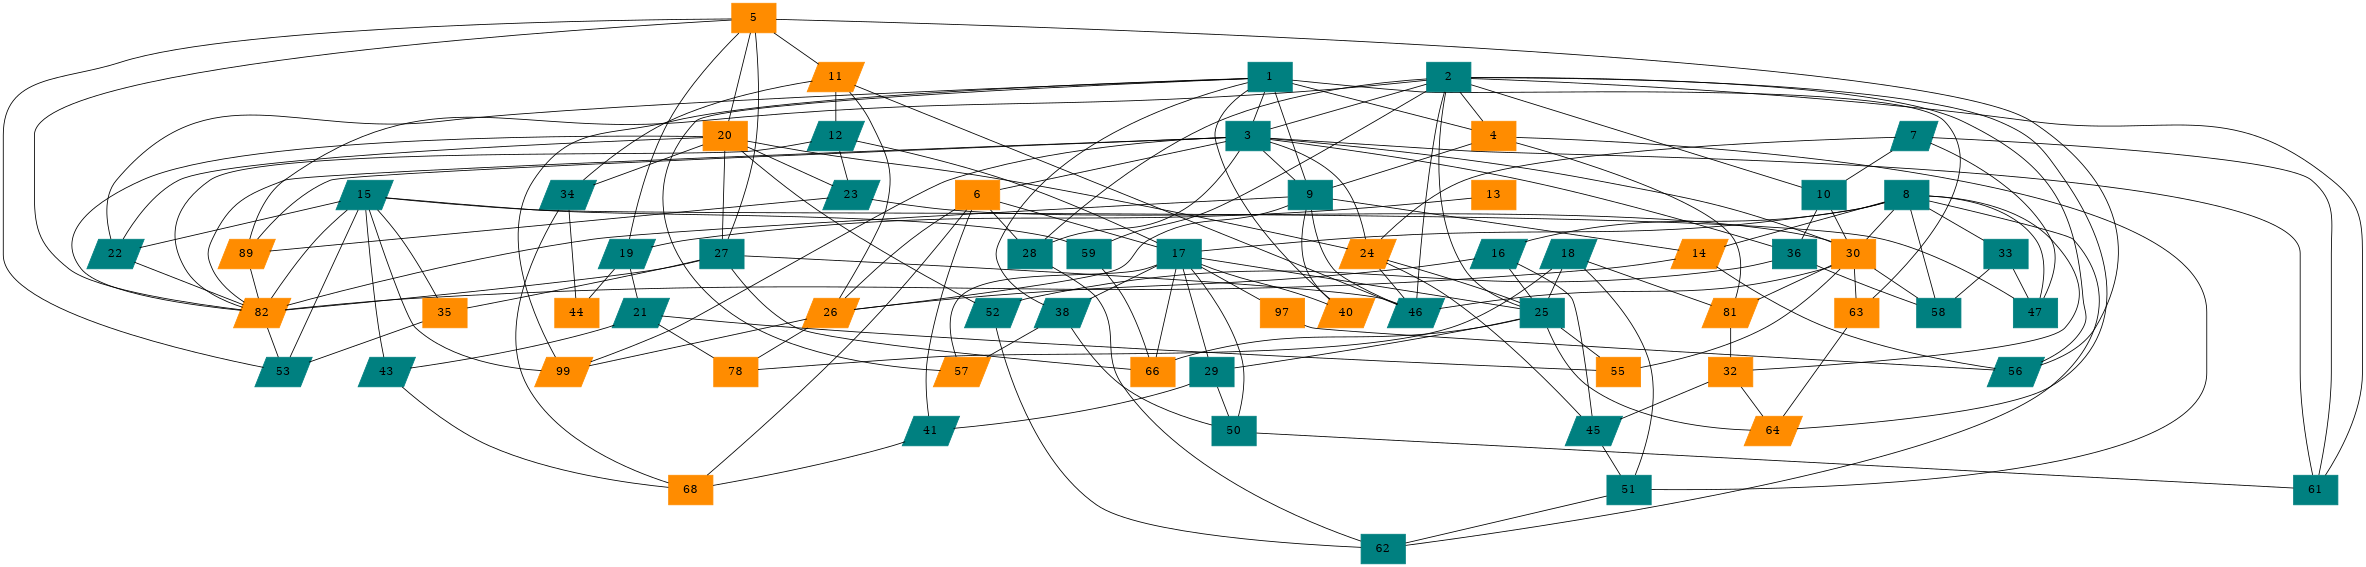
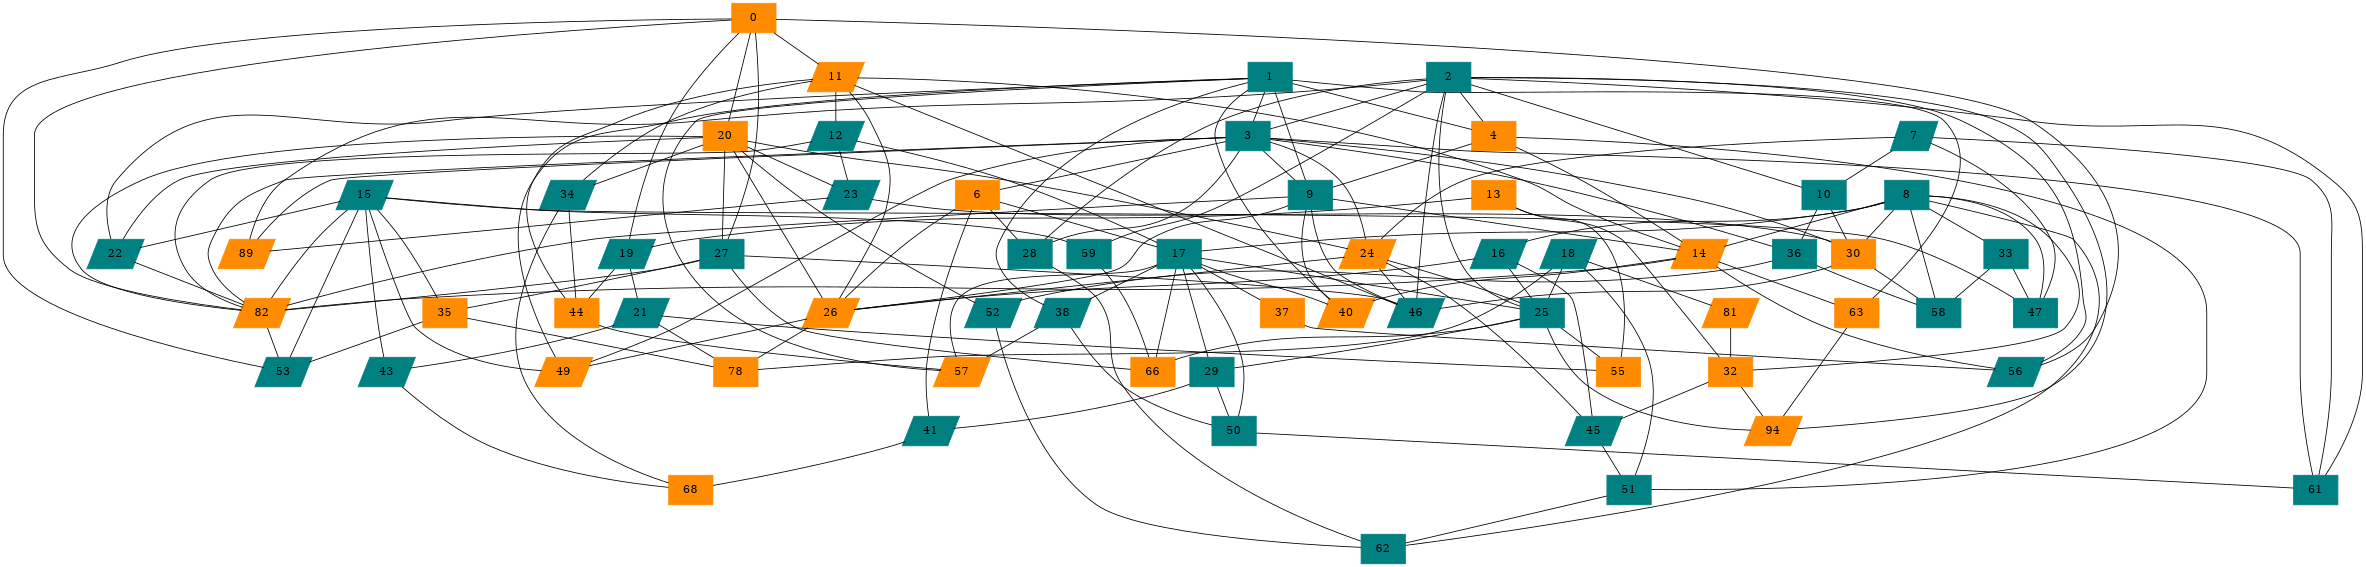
(754, 18) -> (754, 18)
none -> (633, 116)
none -> (1321, 125)
(1638, 183) -> (1601, 191)
none -> (785, 236)
none -> (1636, 255)
none -> (1524, 277)
none -> (1099, 283)
(1795, 283) -> none
(254, 284) -> none
(1855, 287) -> (1782, 285)
(1282, 313) -> (1282, 313)
(1749, 336) -> (1610, 251)
none -> (590, 343)
(844, 349) -> none
none -> (778, 354)
(564, 372) -> (564, 372)
(1773, 431) -> (1773, 431)
